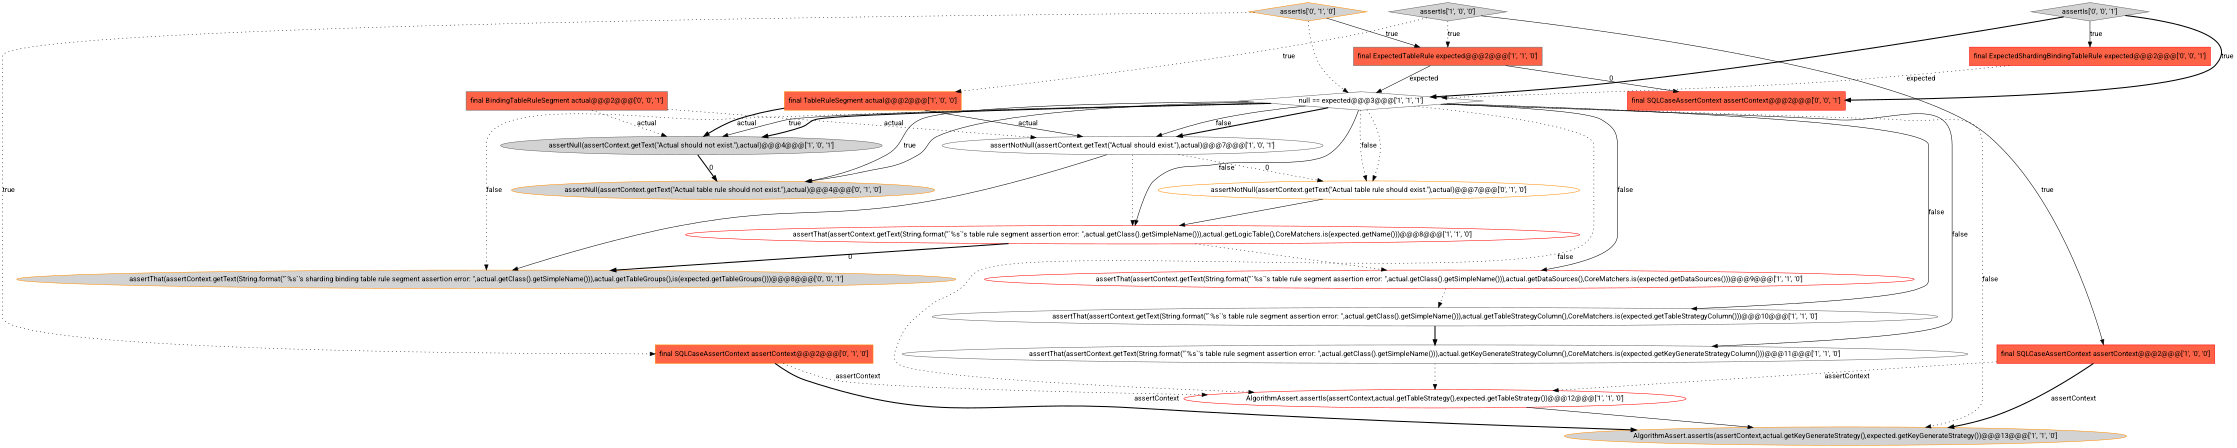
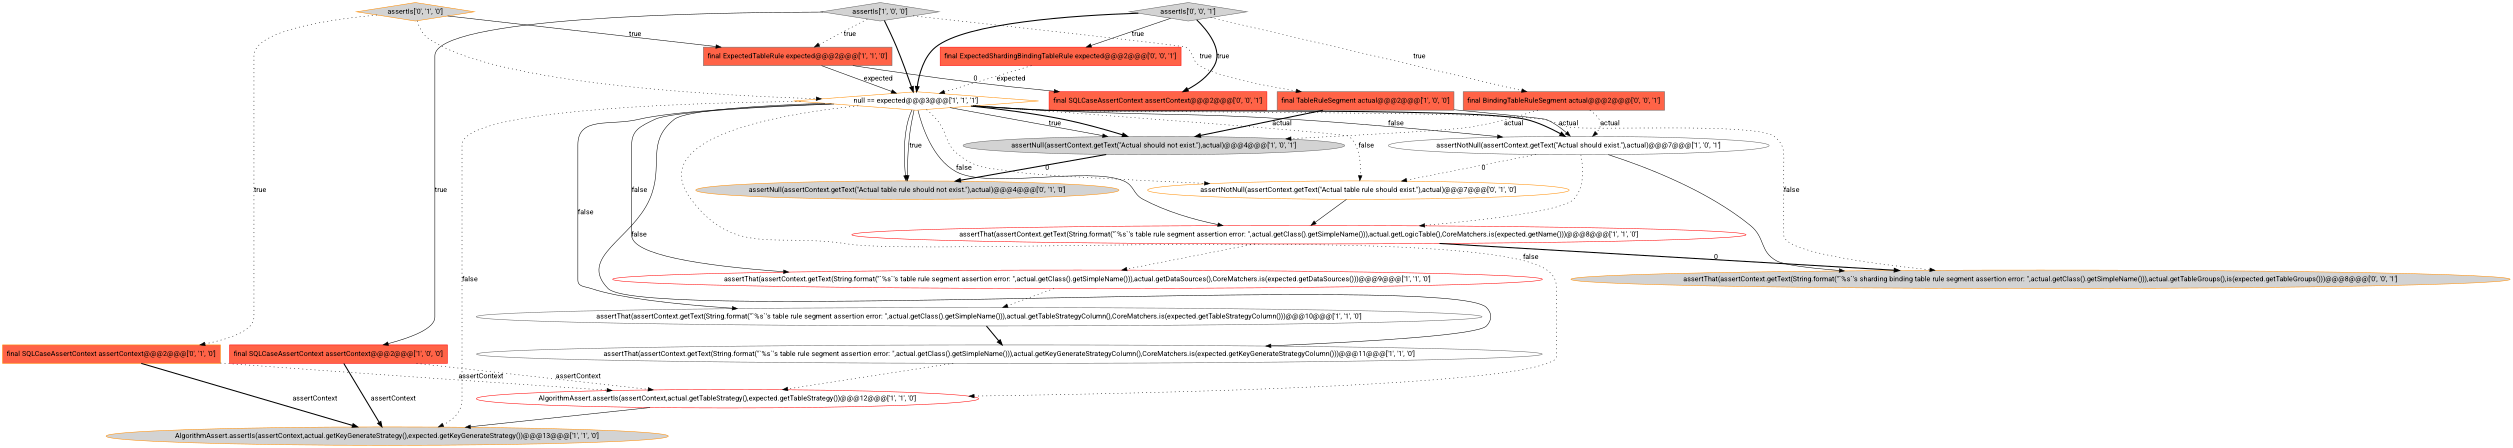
none -> (899, 53)
none -> (1366, 54)
(873, 101) -> (1366, 101)
(1361, 101) -> (916, 101)
